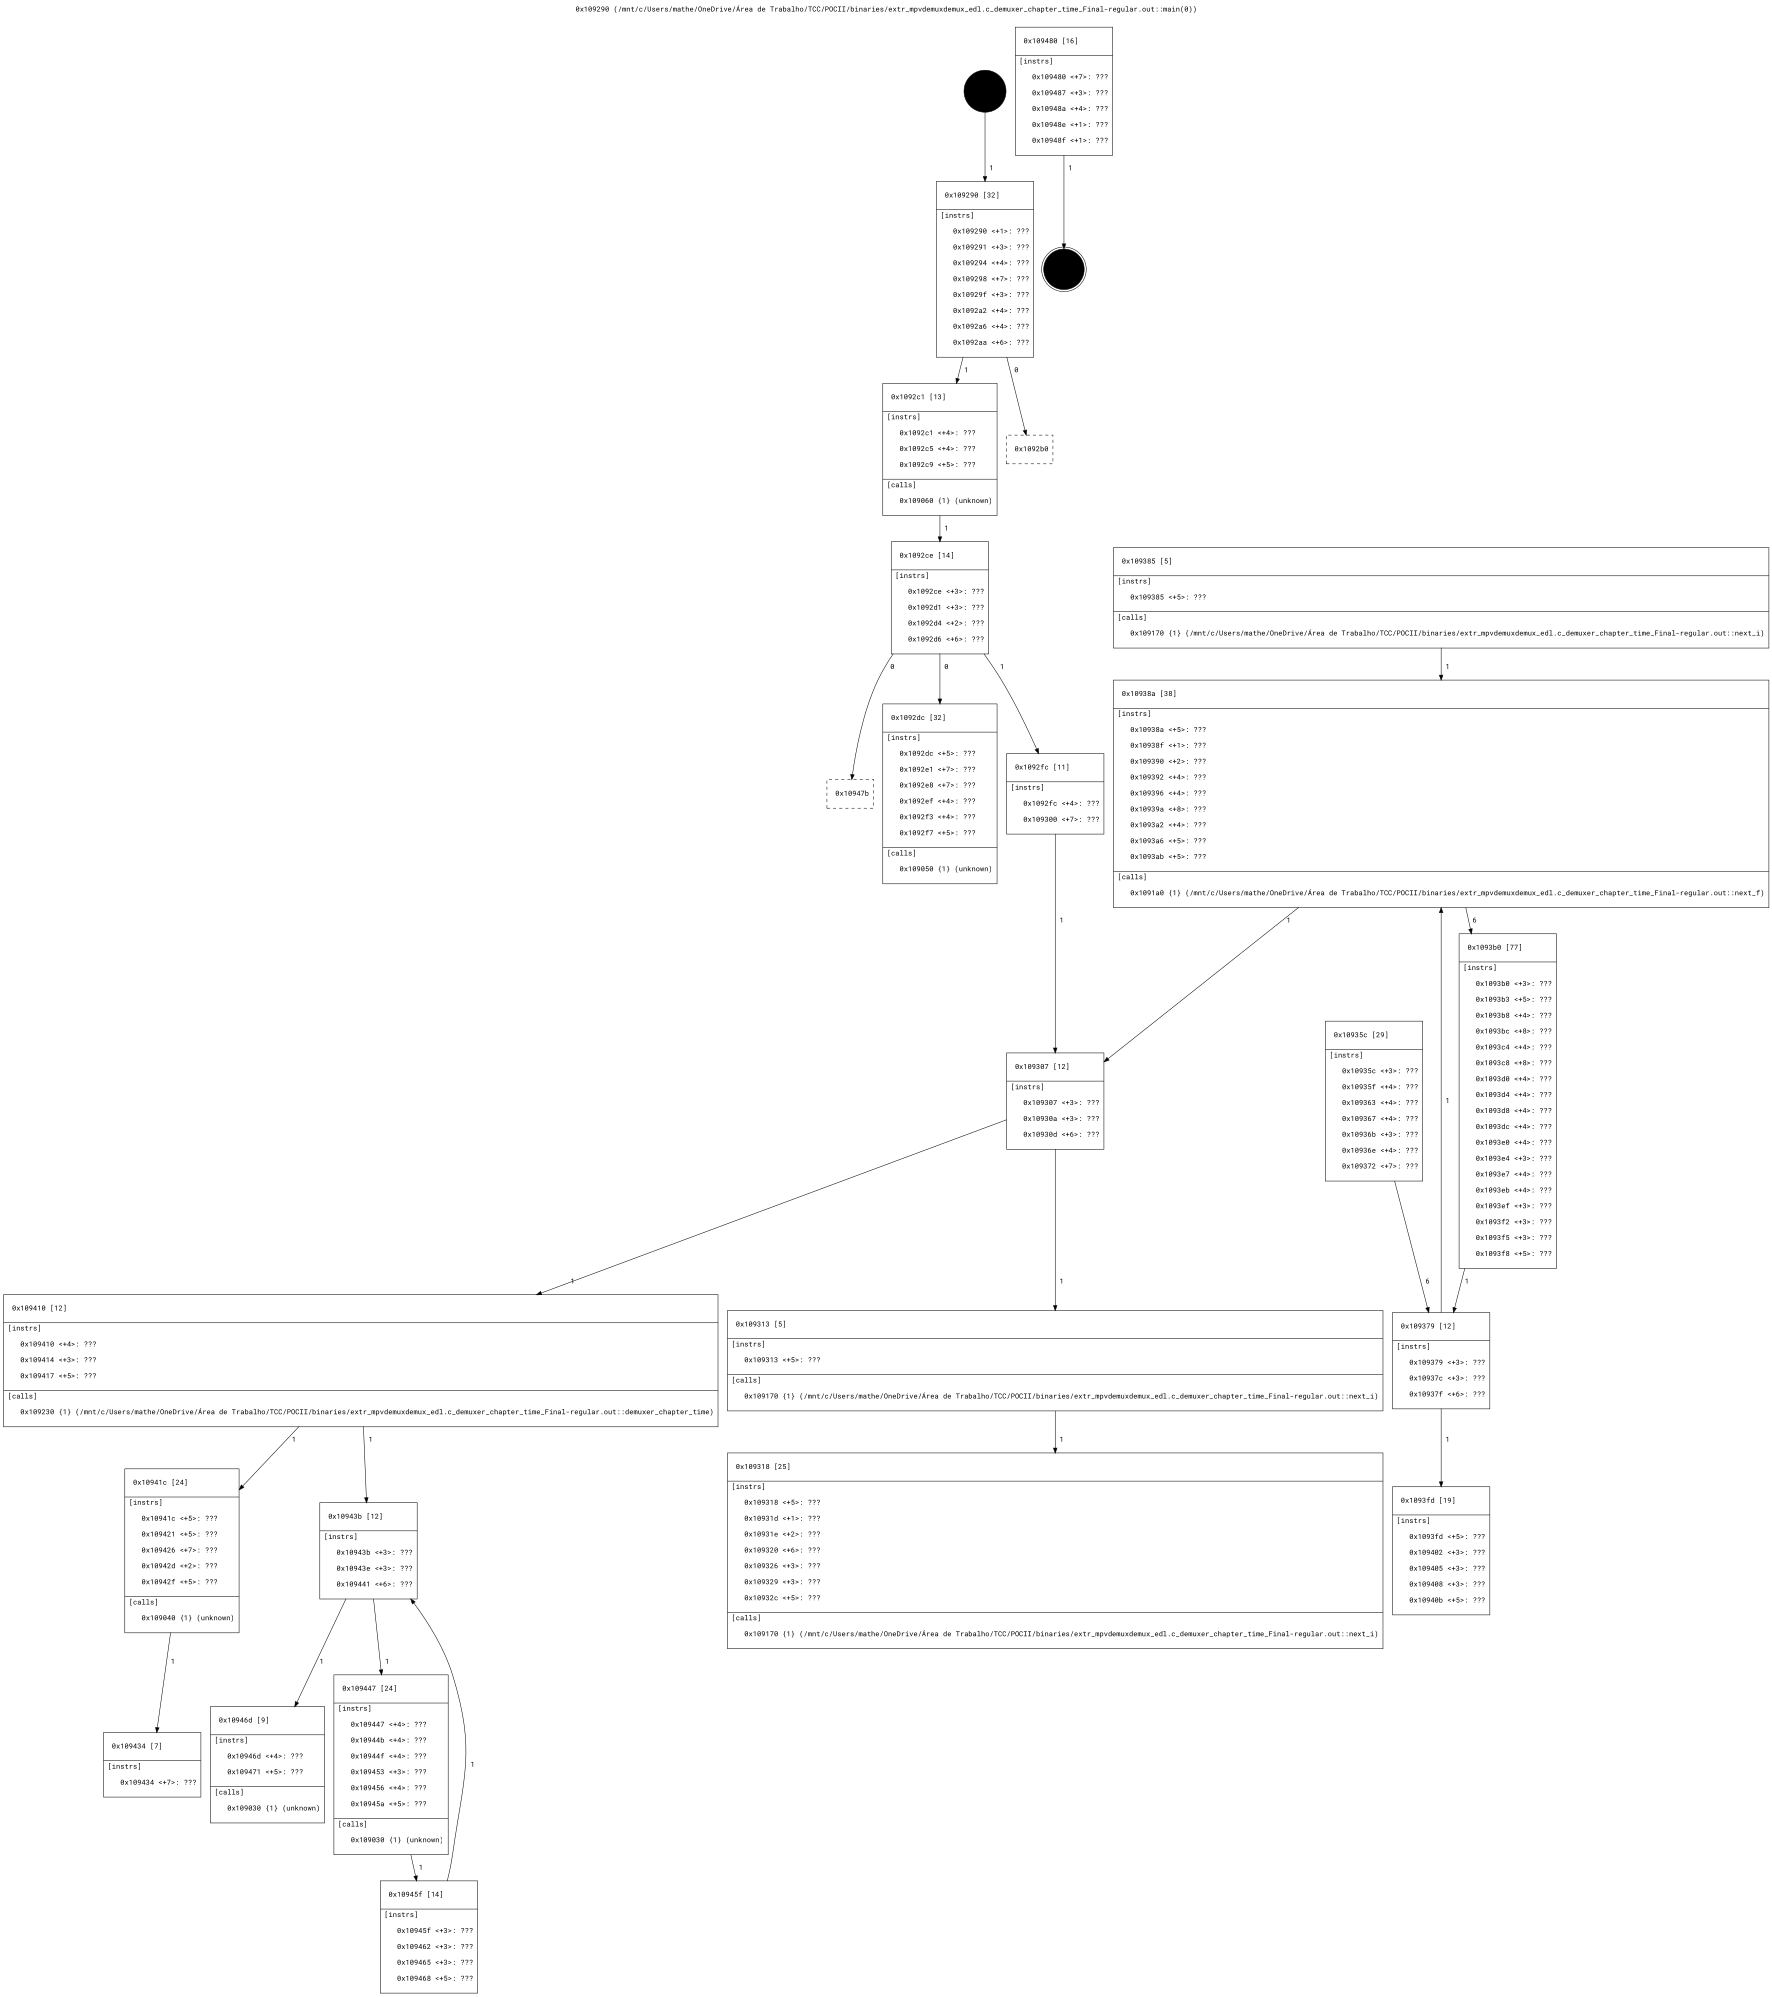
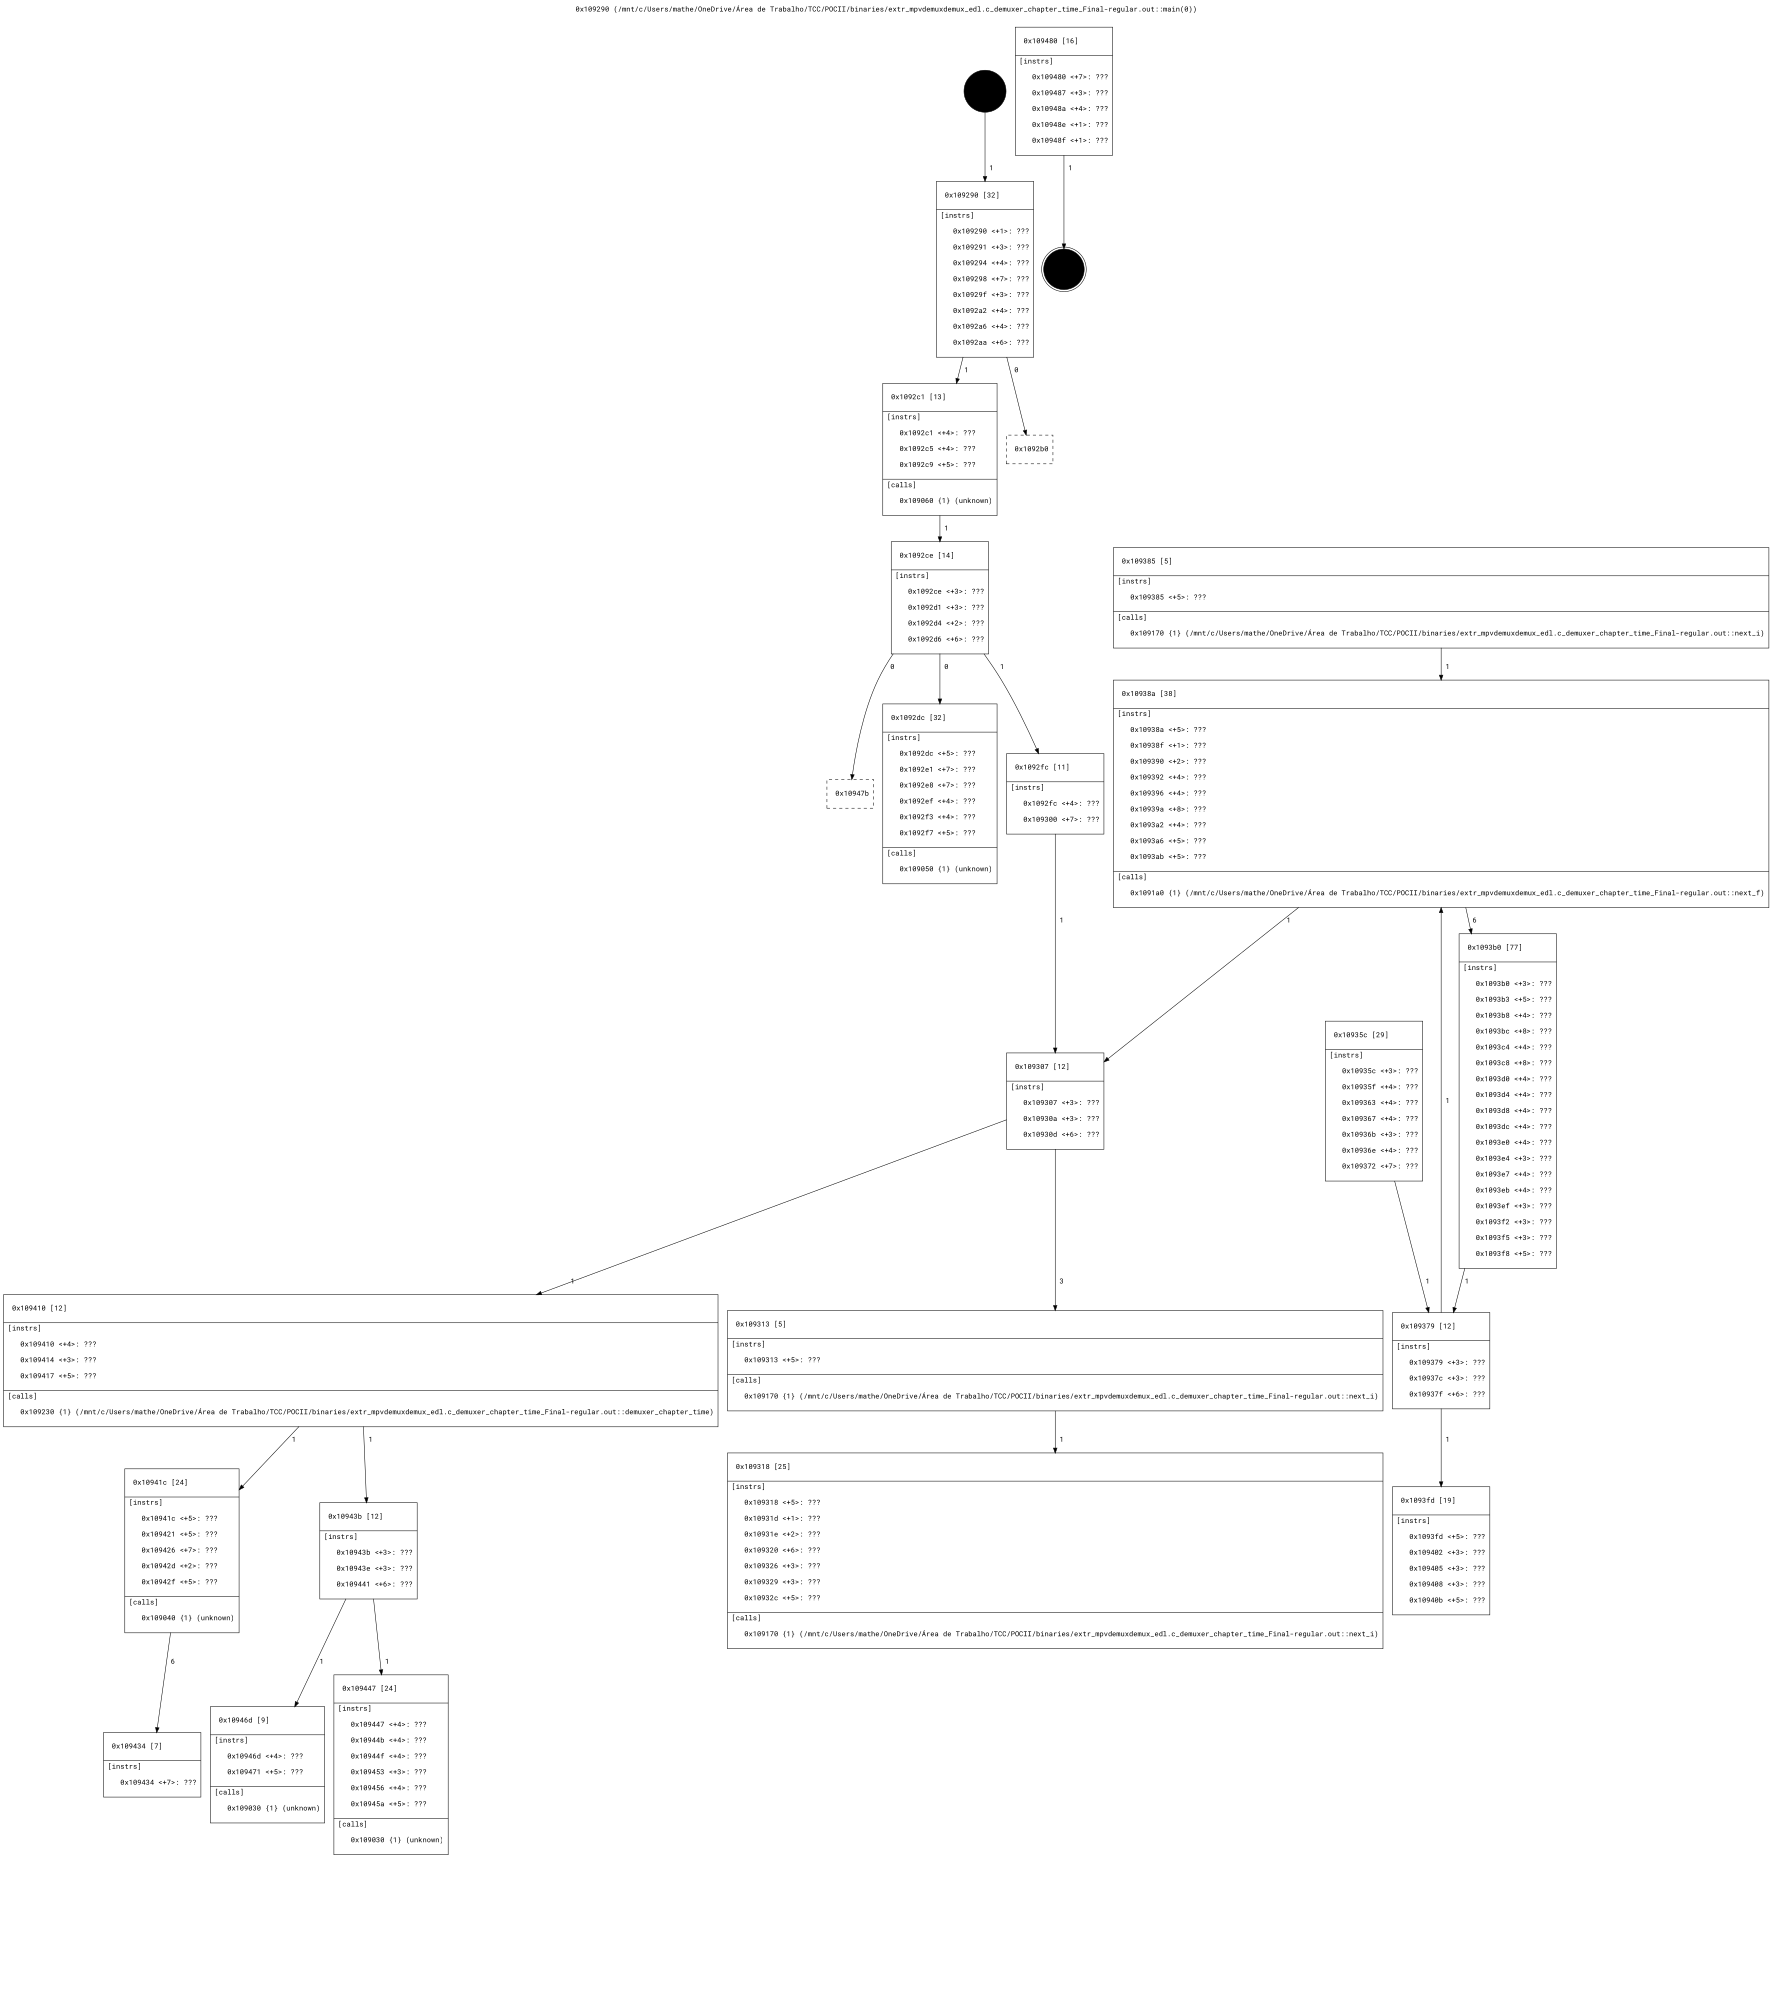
(1060, 1282) -> (1060, 1282)
(1426, 1282) -> (1426, 1282)
(171, 1662) -> (171, 1662)
(429, 1937) -> none
